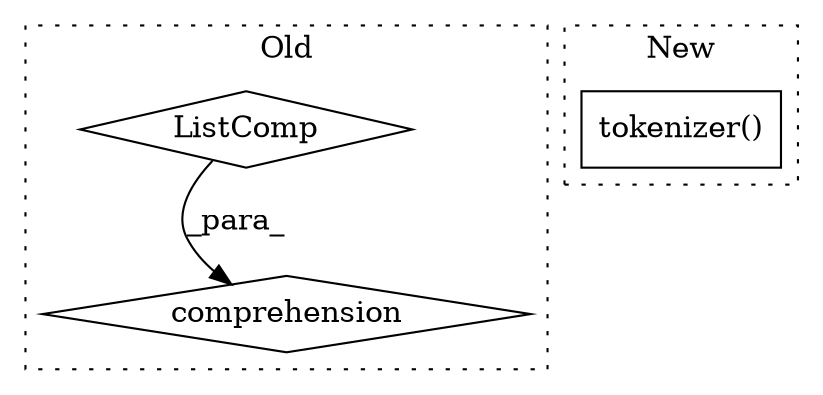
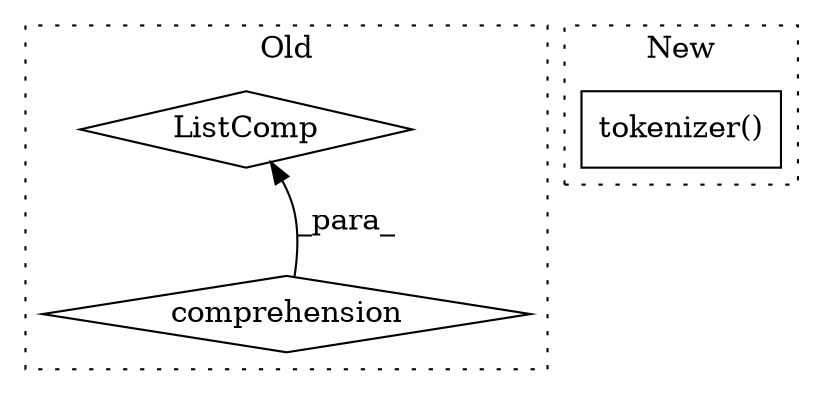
(182, 217) -> (297, 228)
